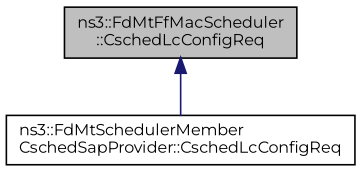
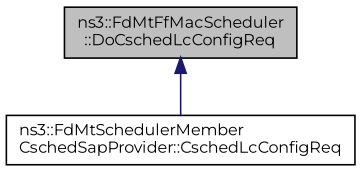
(181, 33) -> (181, 33)
